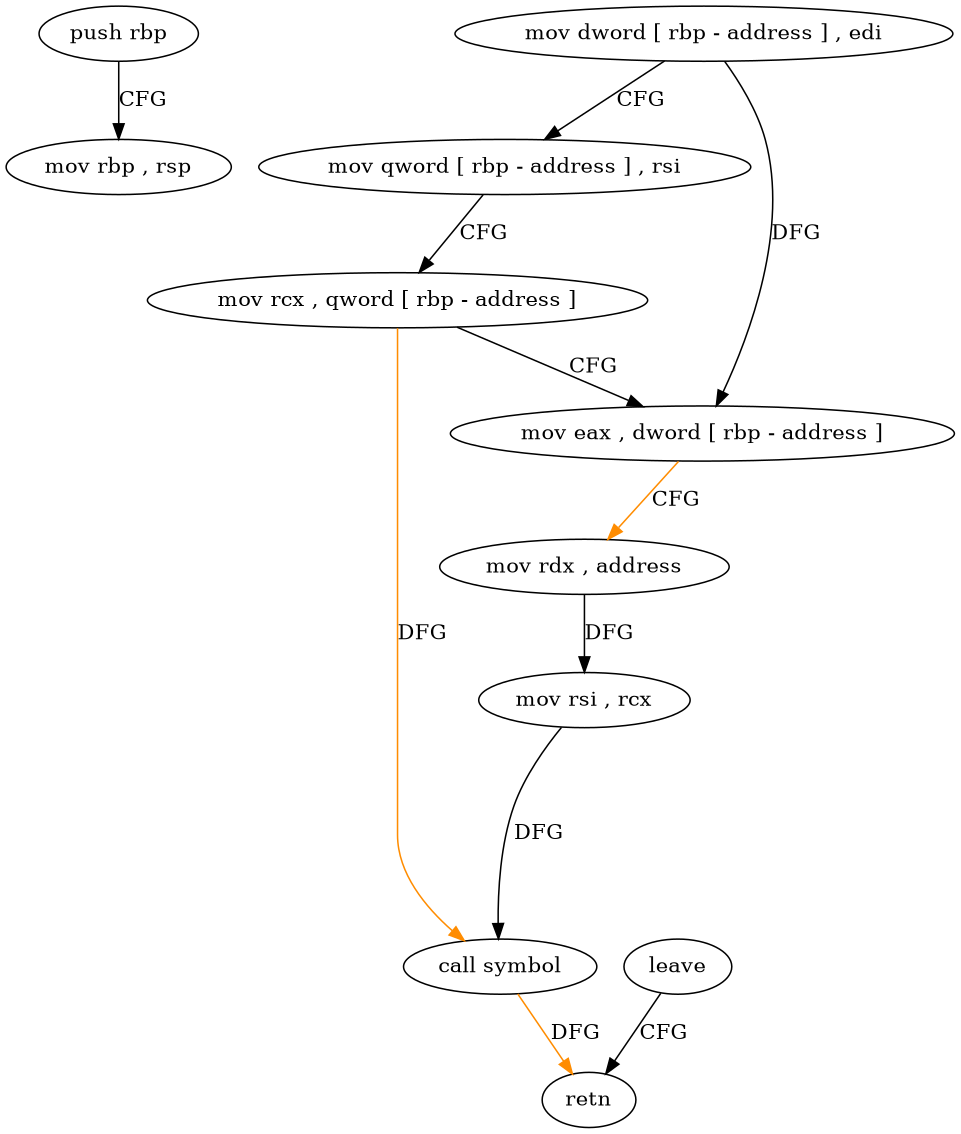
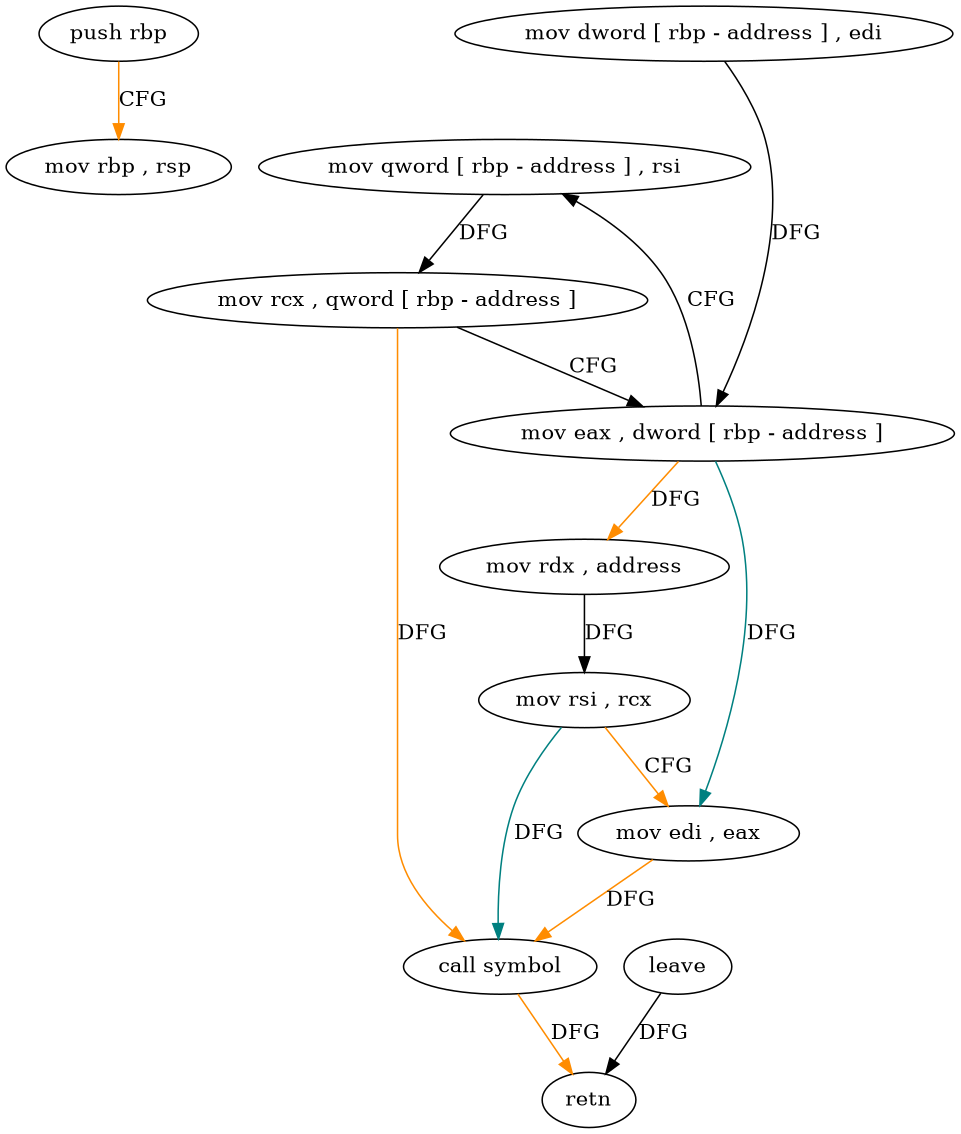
(119, 93) -> (119, 93)
(611, 96) -> (669, 285)
(484, 234) -> (484, 234)
(676, 500) -> (676, 500)
(510, 819) -> (510, 819)
none -> (689, 833)
(664, 1033) -> (664, 1033)
